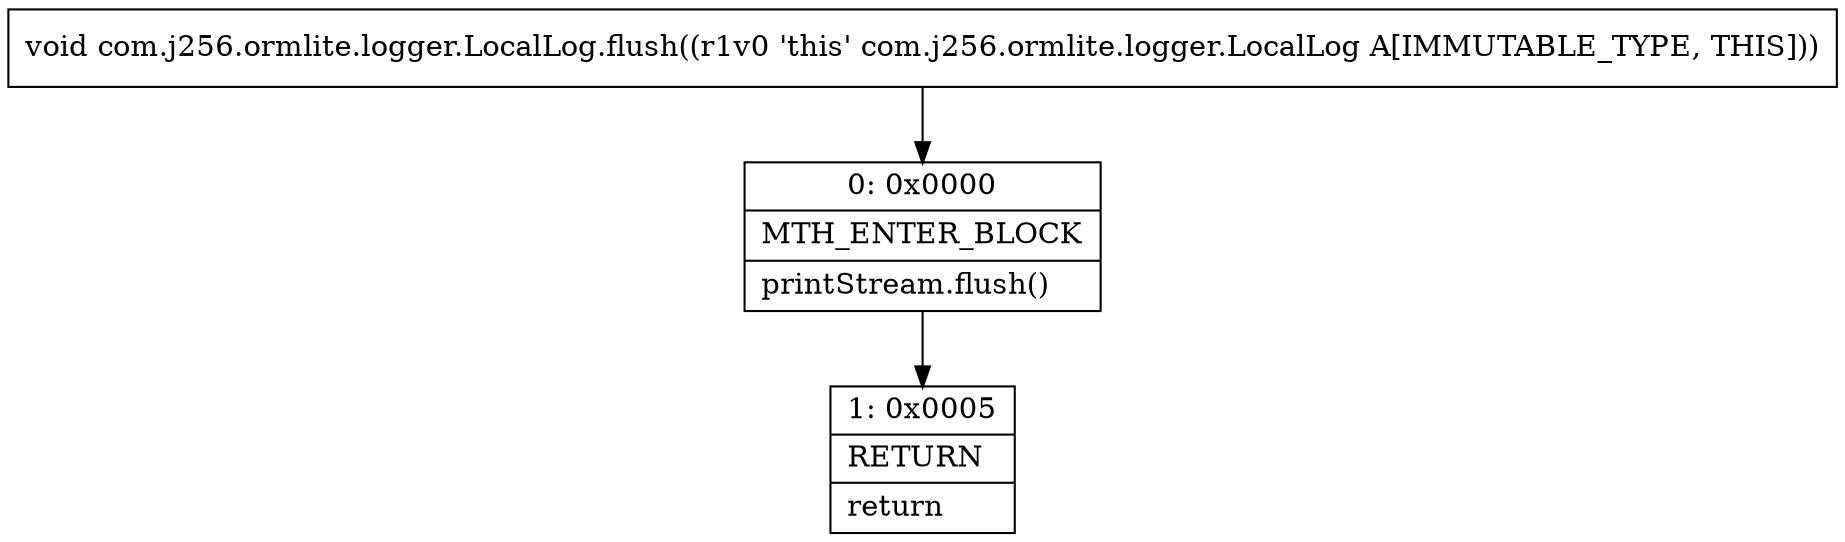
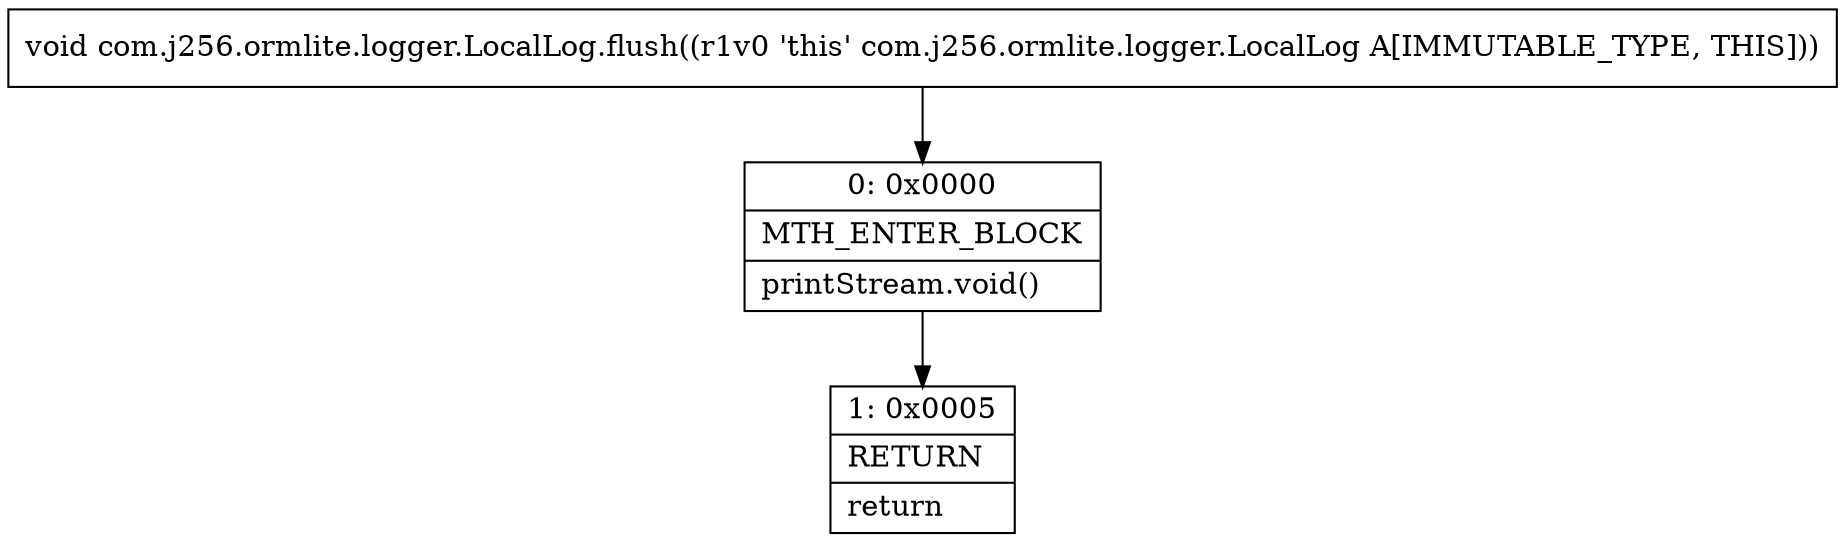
(906, 285) -> (901, 285)
